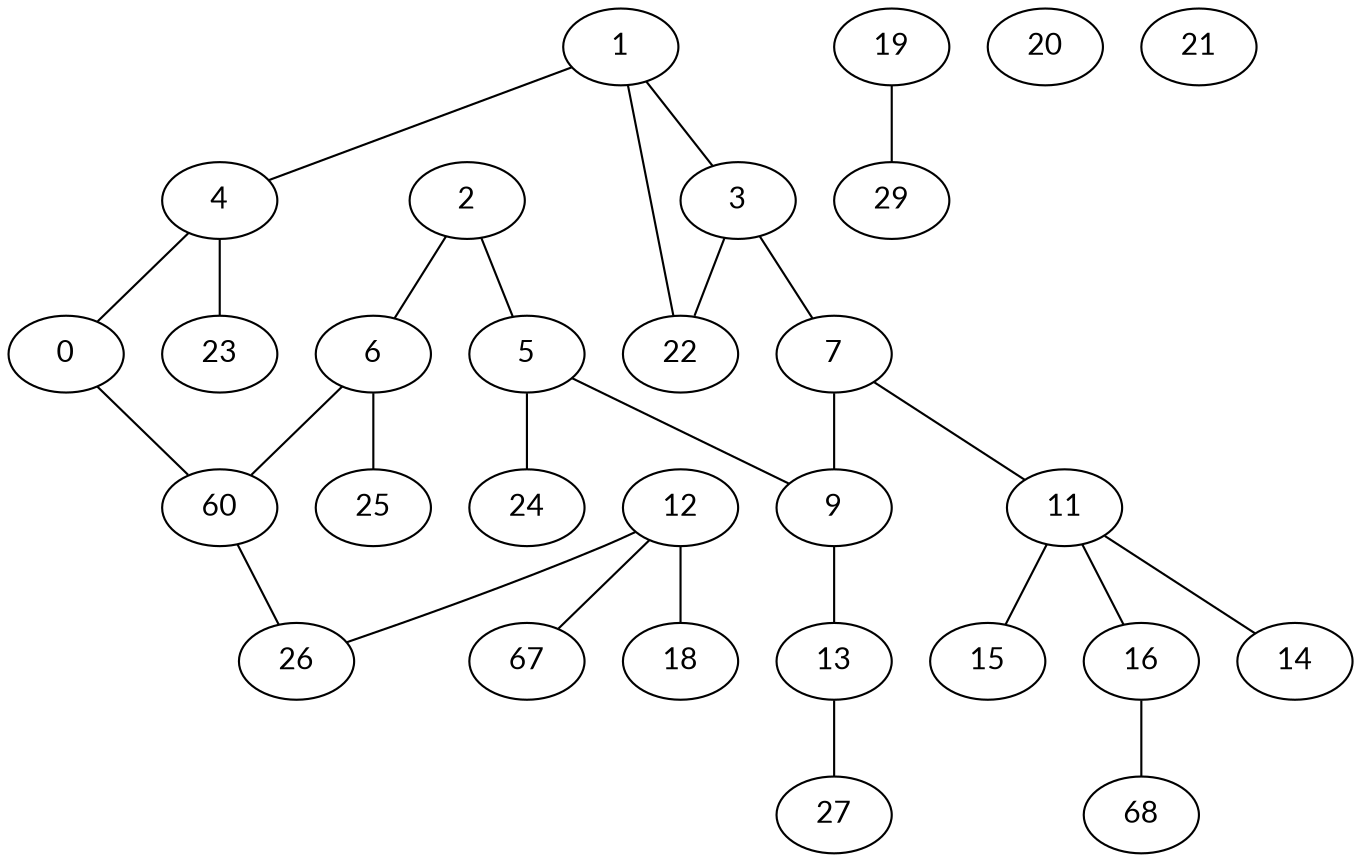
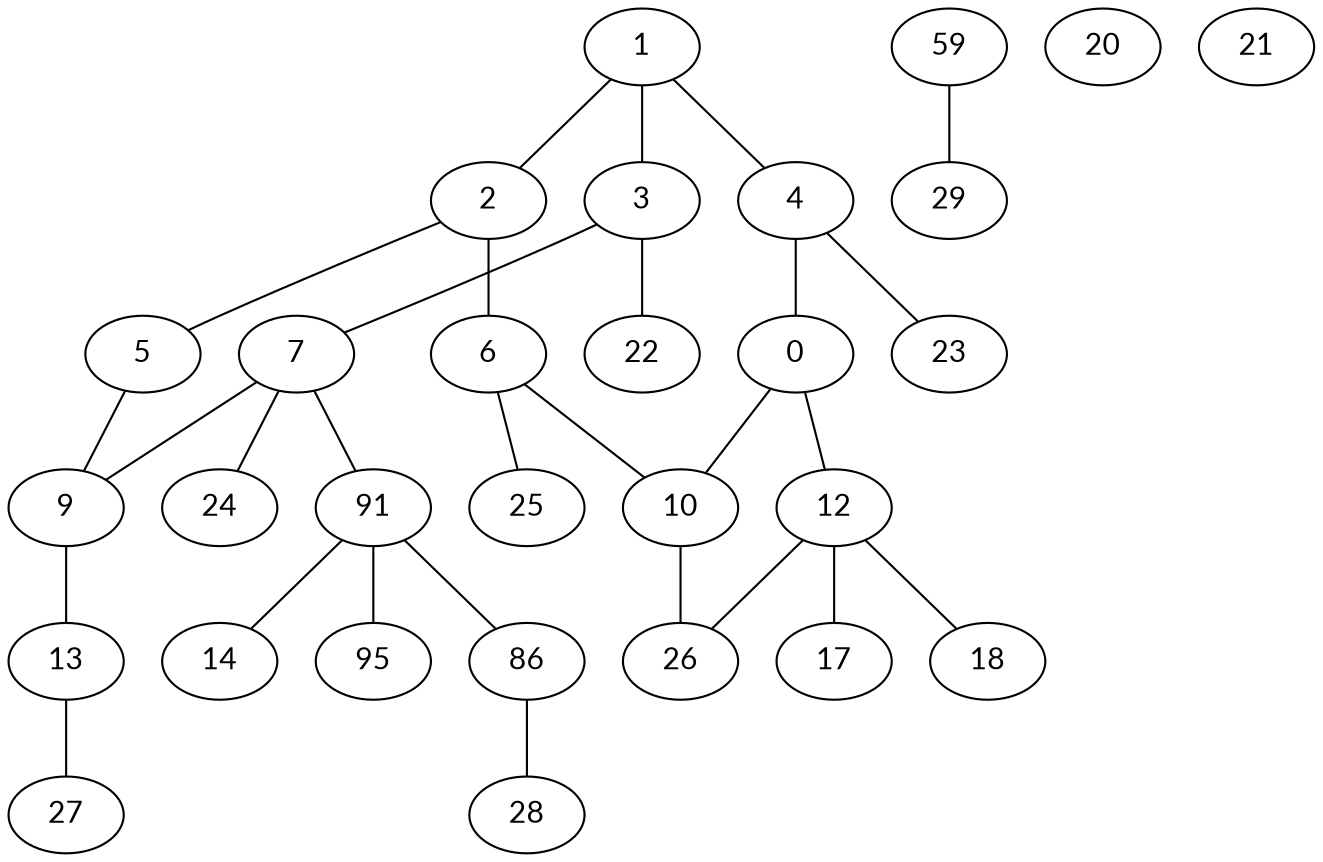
(892, 47) -> (949, 47)
(651, 200) -> (566, 124)
(527, 431) -> (258, 431)
none -> (815, 431)
(220, 508) -> (681, 508)
(1065, 508) -> (373, 508)
(527, 661) -> (834, 661)
(988, 661) -> (373, 661)
(1141, 661) -> (527, 661)
(1141, 815) -> (527, 815)
